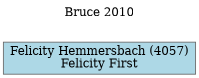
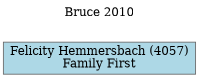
(99, 58) -> (99, 58)
